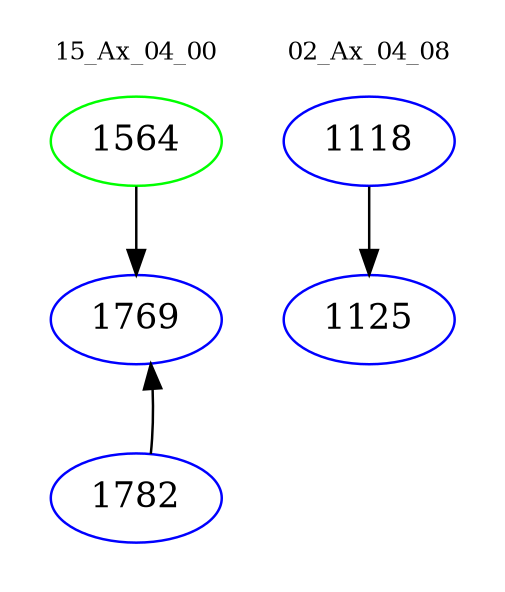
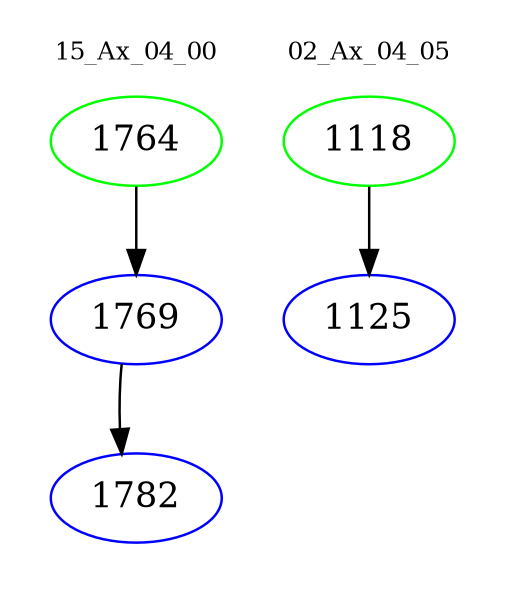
(369, 53) -> (369, 53)
(136, 141) -> (136, 141)
(369, 141) -> (369, 141)
(153, 422) -> (120, 396)
